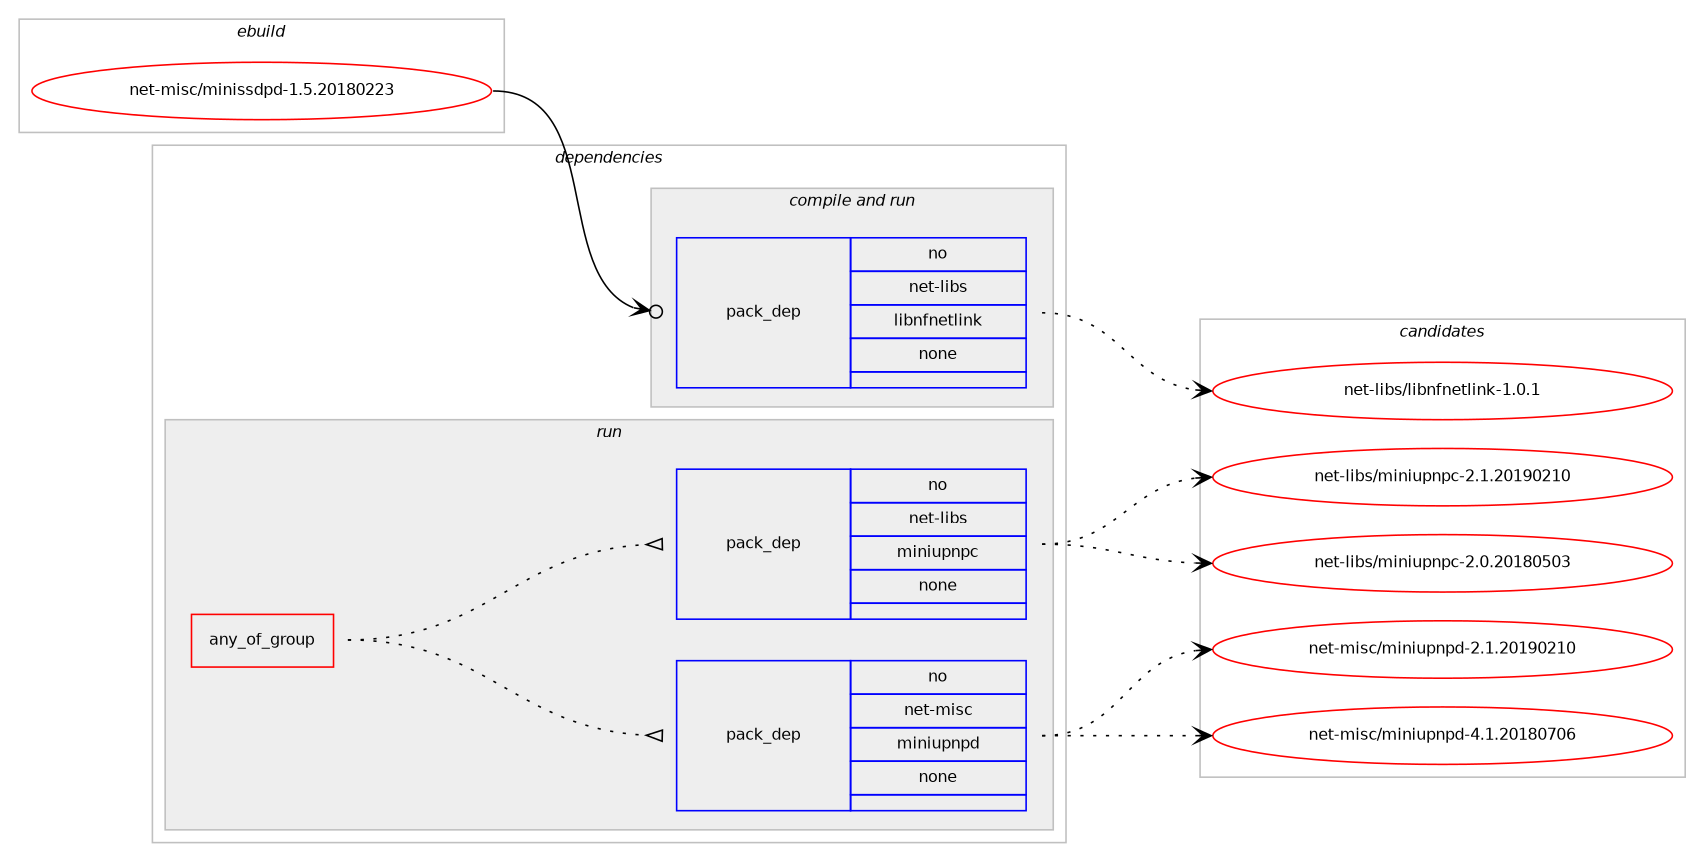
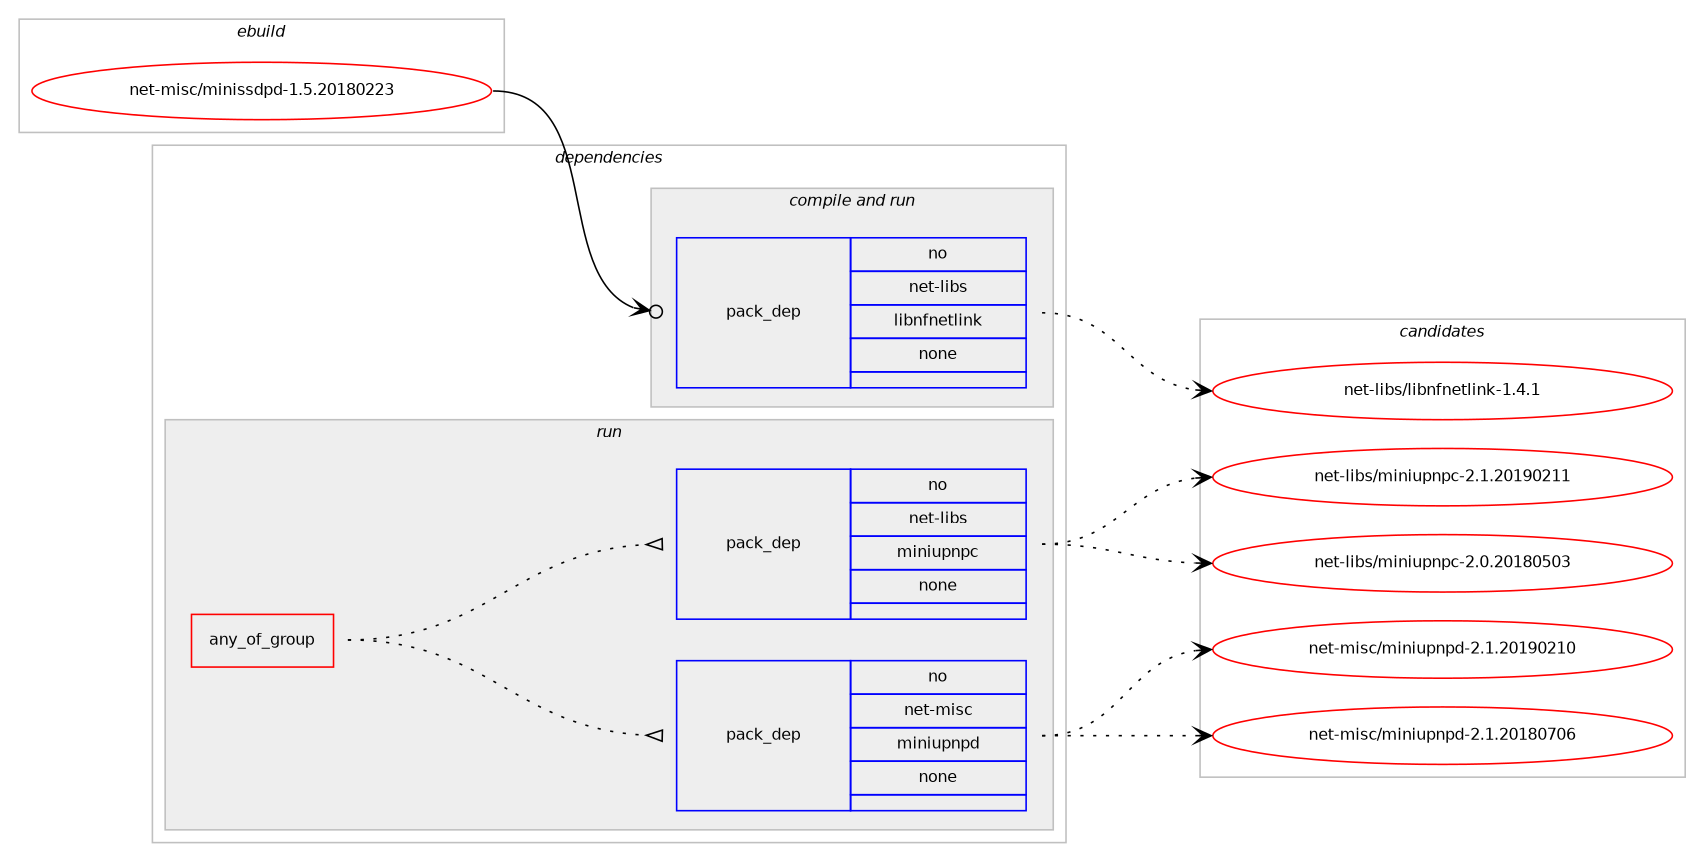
(1443, 391) -> (1443, 391)
(1443, 477) -> (1443, 477)
(1443, 736) -> (1443, 736)
